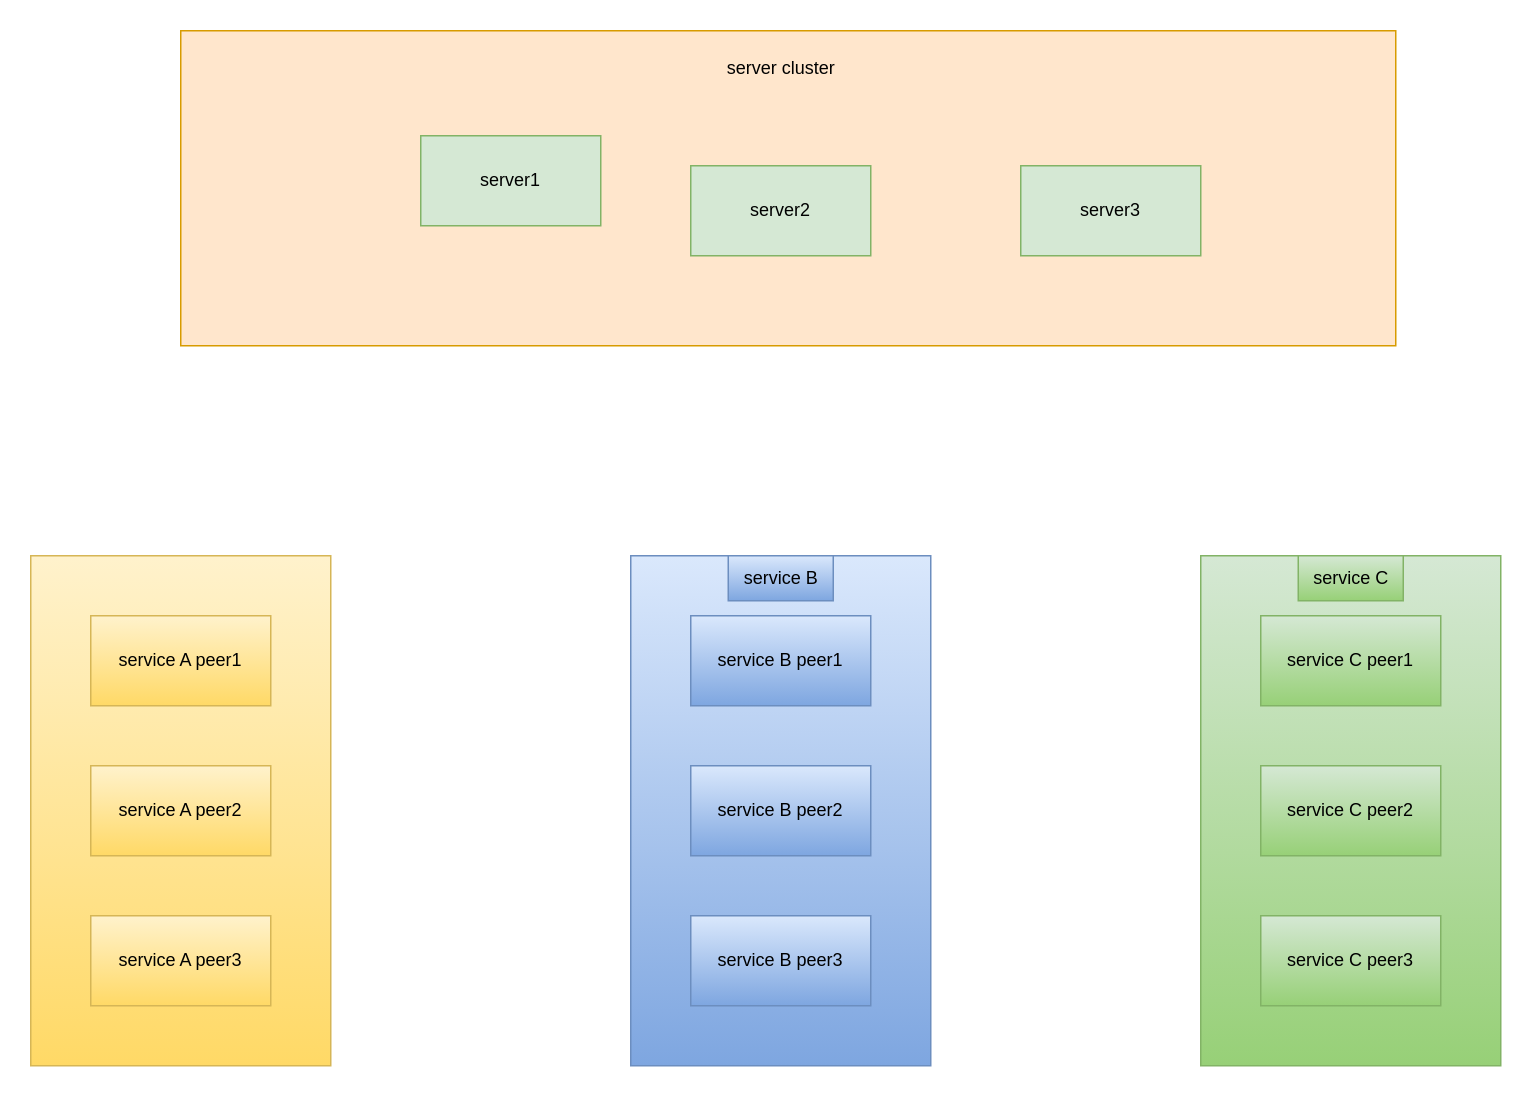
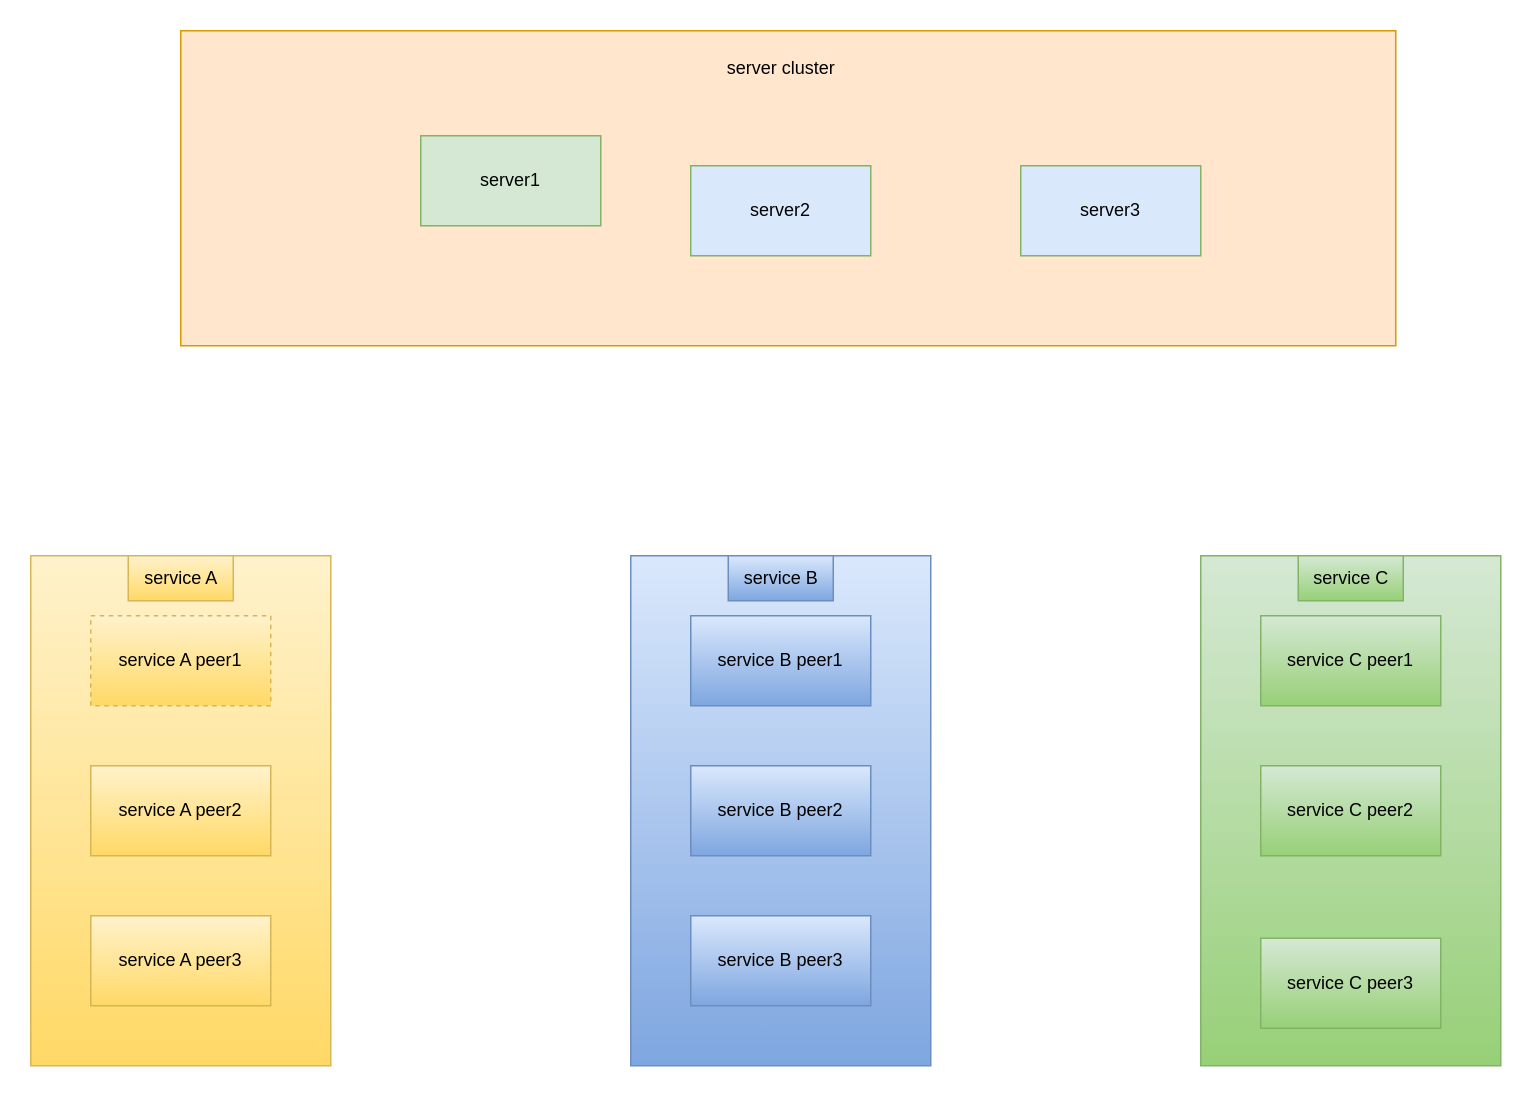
(781, 211) -> (781, 211)
(1111, 211) -> (1111, 211)
none -> (181, 578)
(181, 661) -> (181, 661)
(1351, 961) -> (1351, 983)
